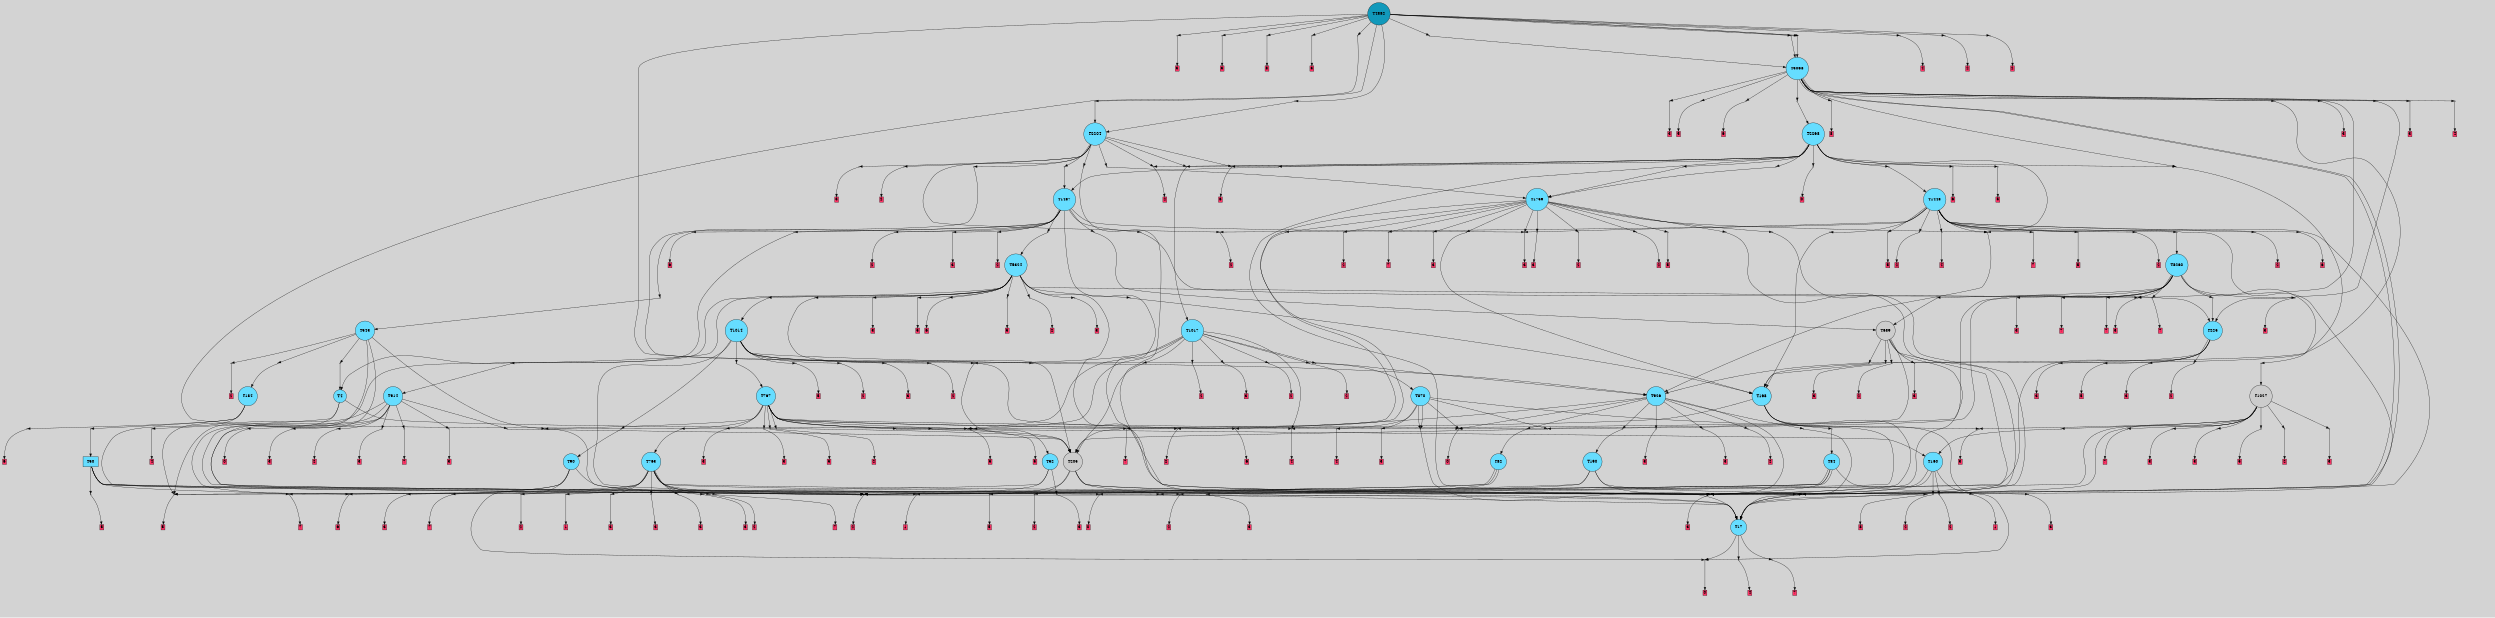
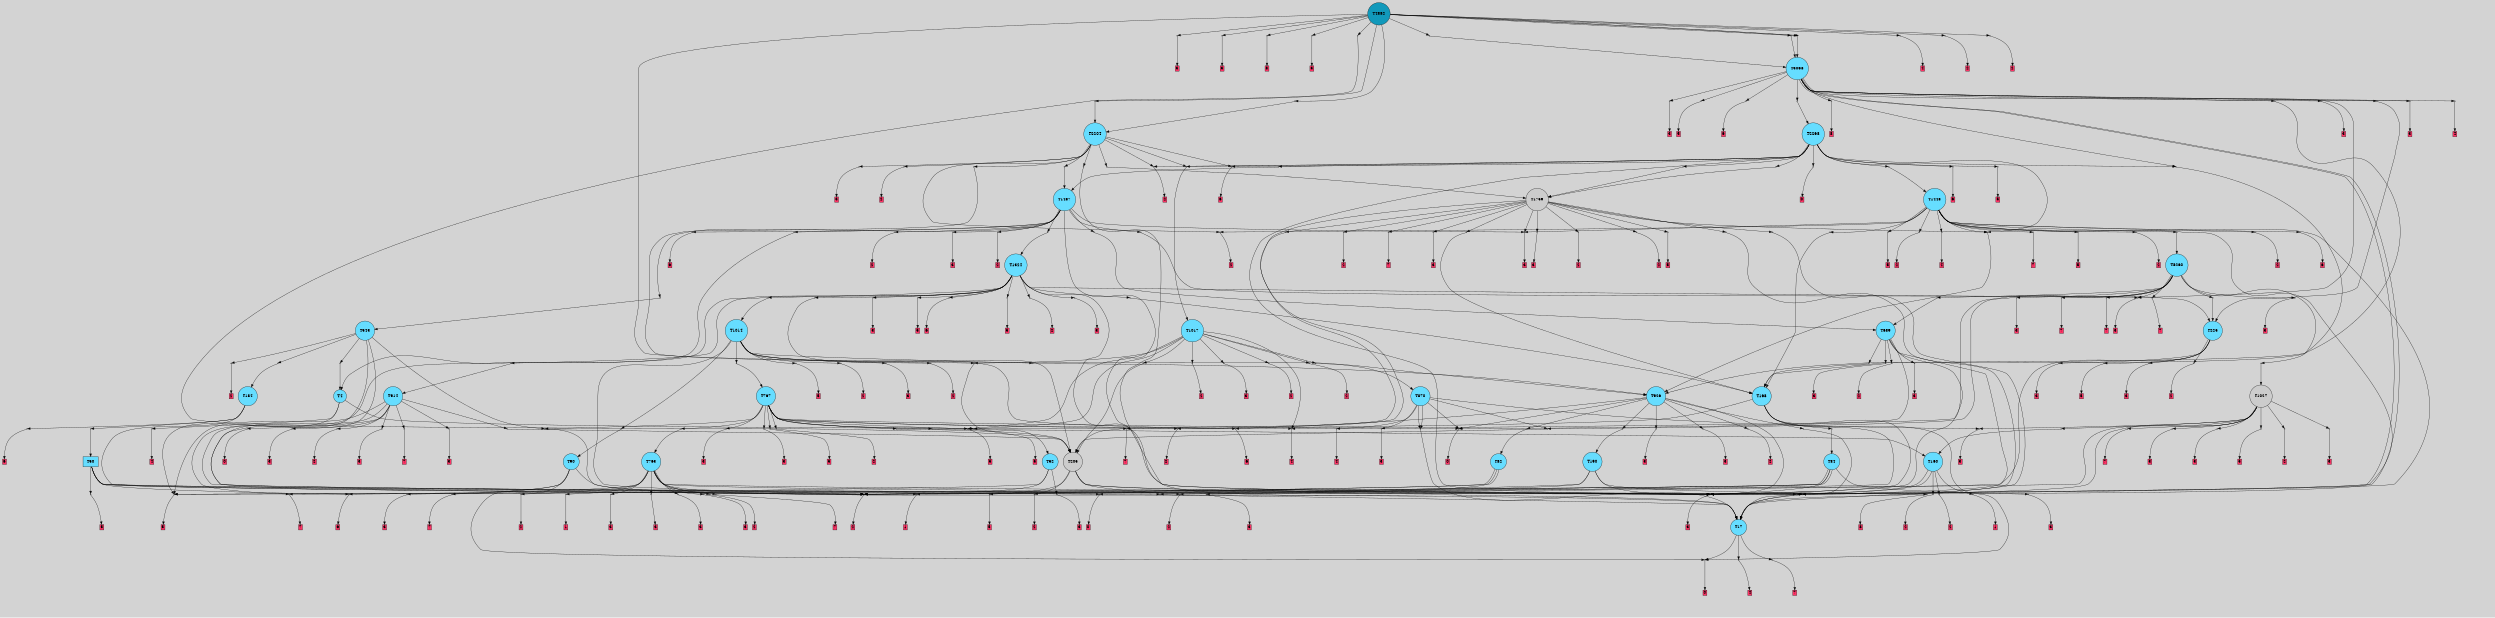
(1537, 200) -> (1537, 200)
(1016, 265) -> (1016, 265)
(1886, 331) -> (1886, 331)
